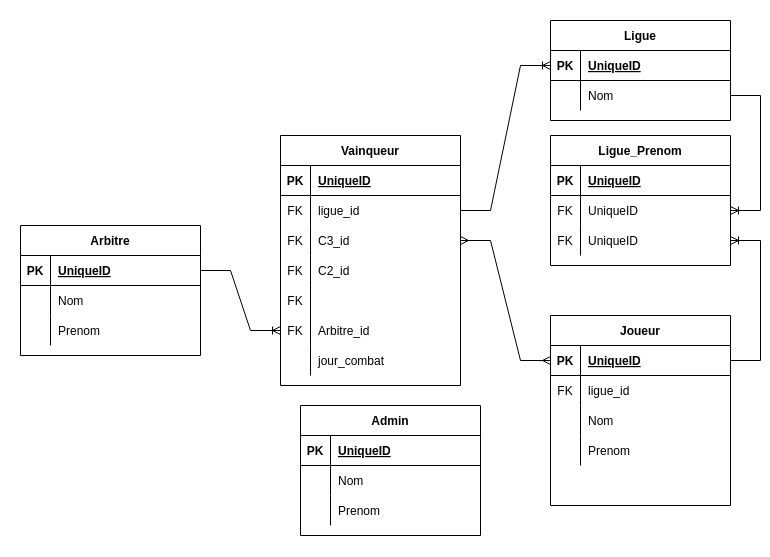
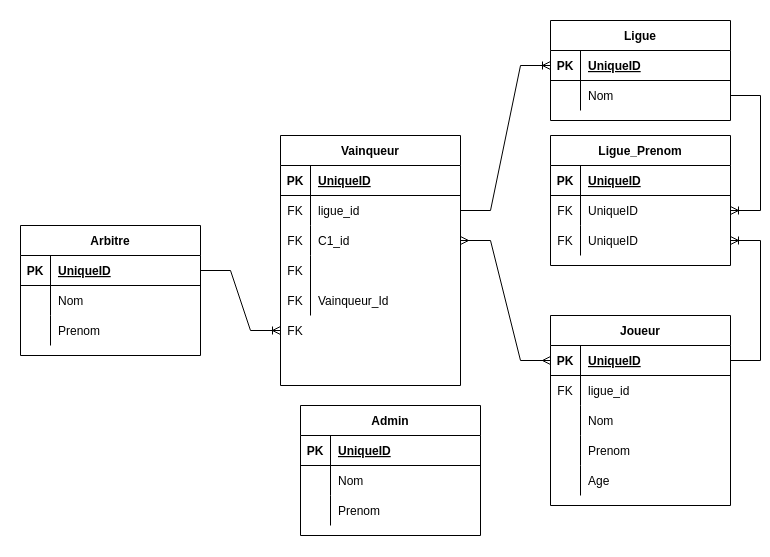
(333, 241) -> (333, 241)
(386, 271) -> none
none -> (386, 301)
(386, 331) -> none
(386, 361) -> none
none -> (656, 481)
